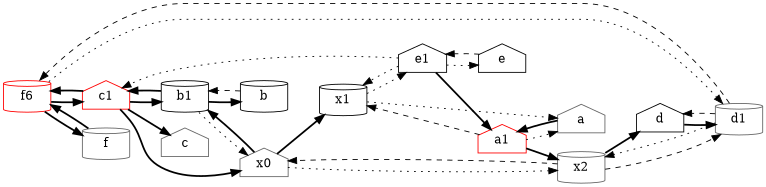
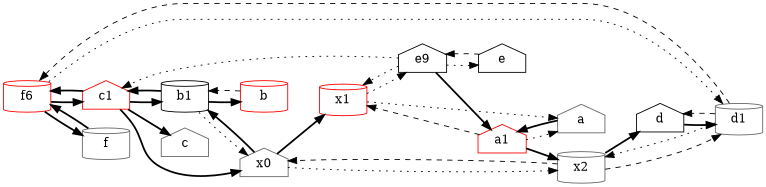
(423, 60) -> (423, 60)
(264, 96) -> (264, 96)
(343, 100) -> (343, 100)
